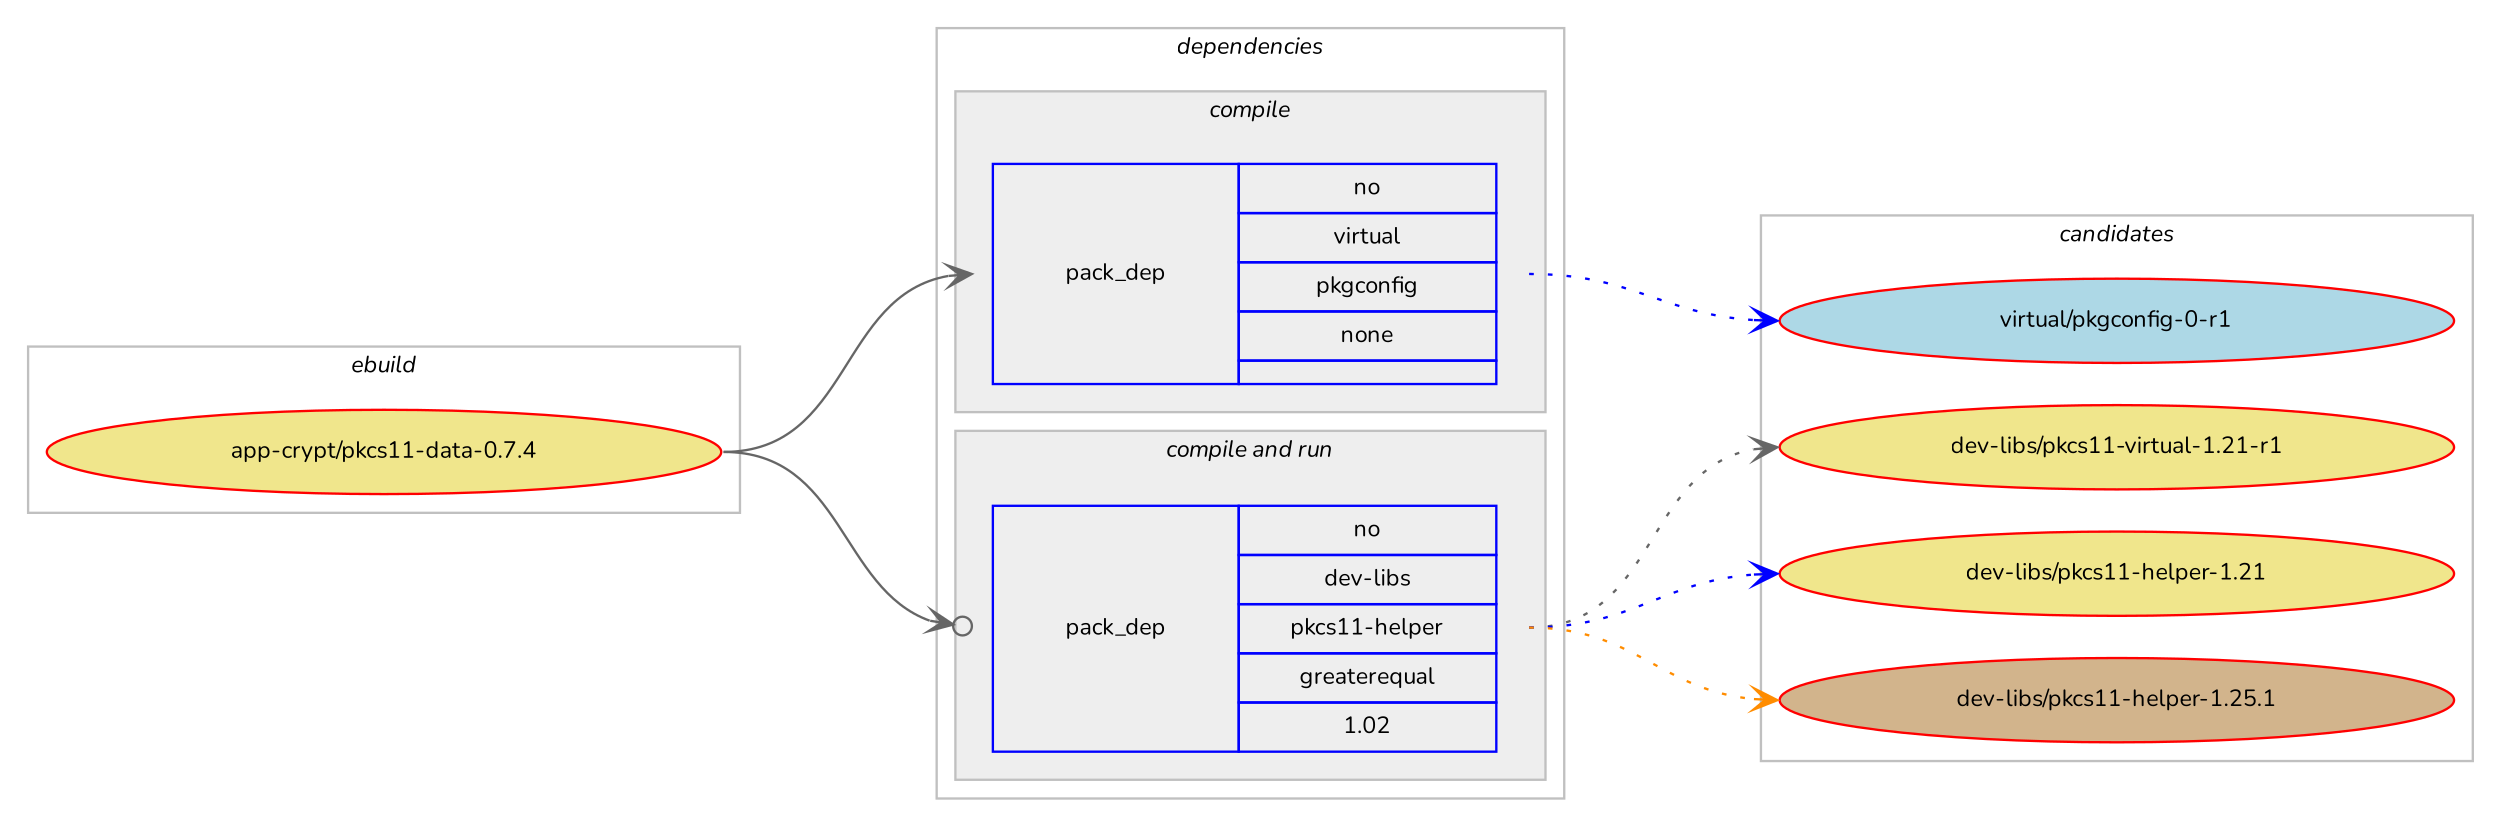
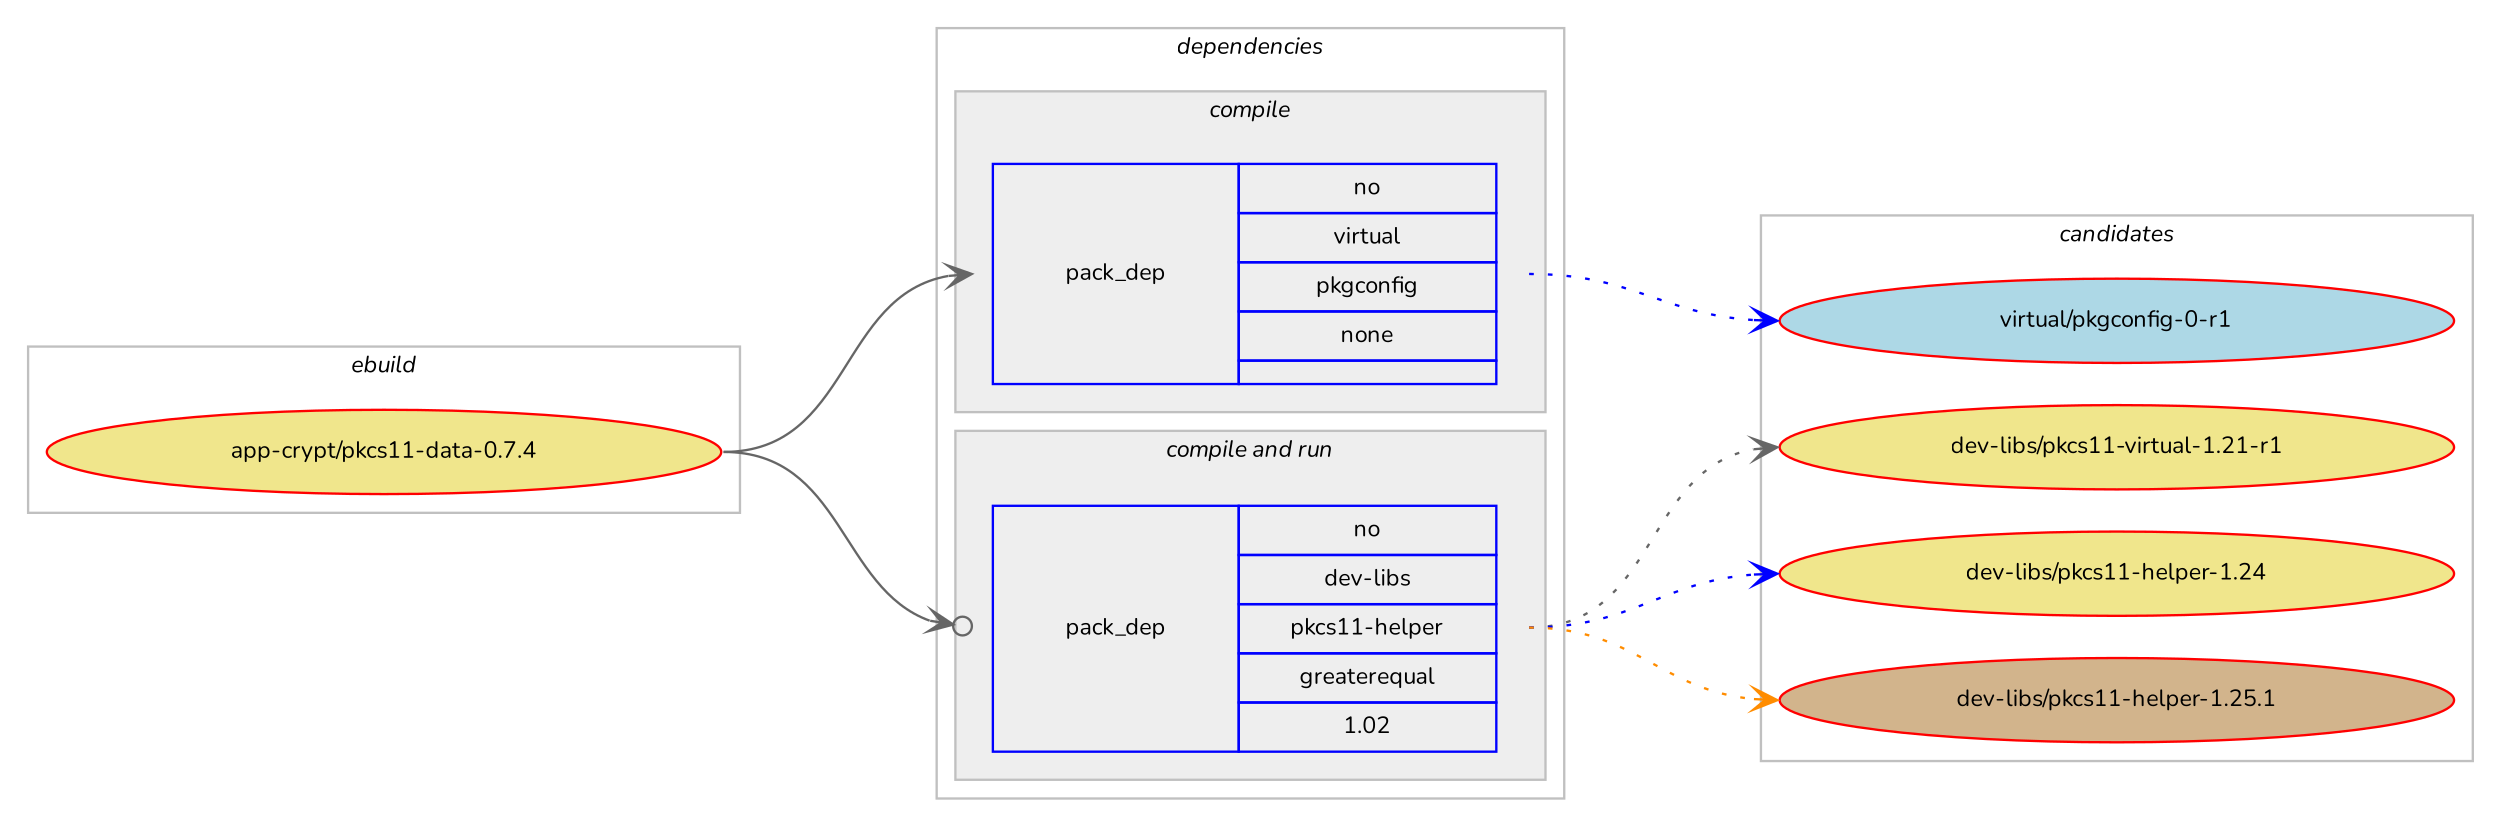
(2117, 574) -> (2117, 574)
